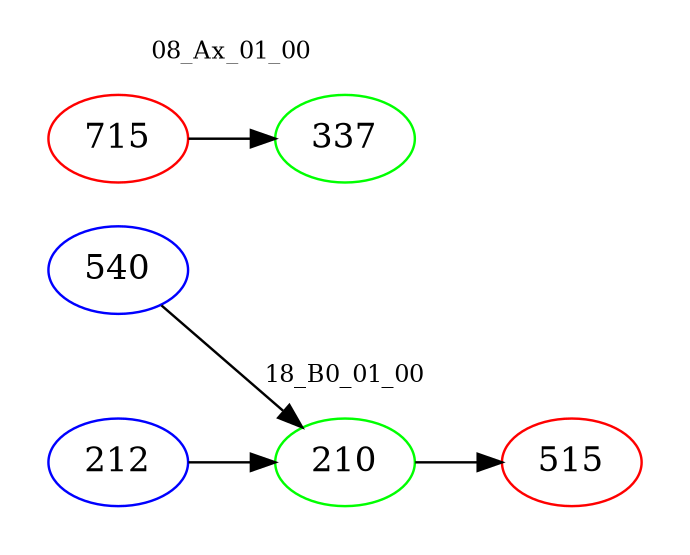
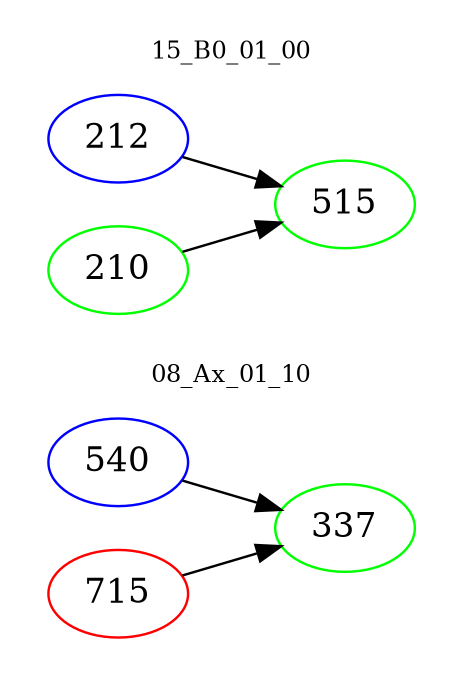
(232, 52) -> (232, 376)
(234, 369) -> (220, 492)
(345, 376) -> (232, 52)
(219, 462) -> (220, 168)
(572, 462) -> (345, 204)
